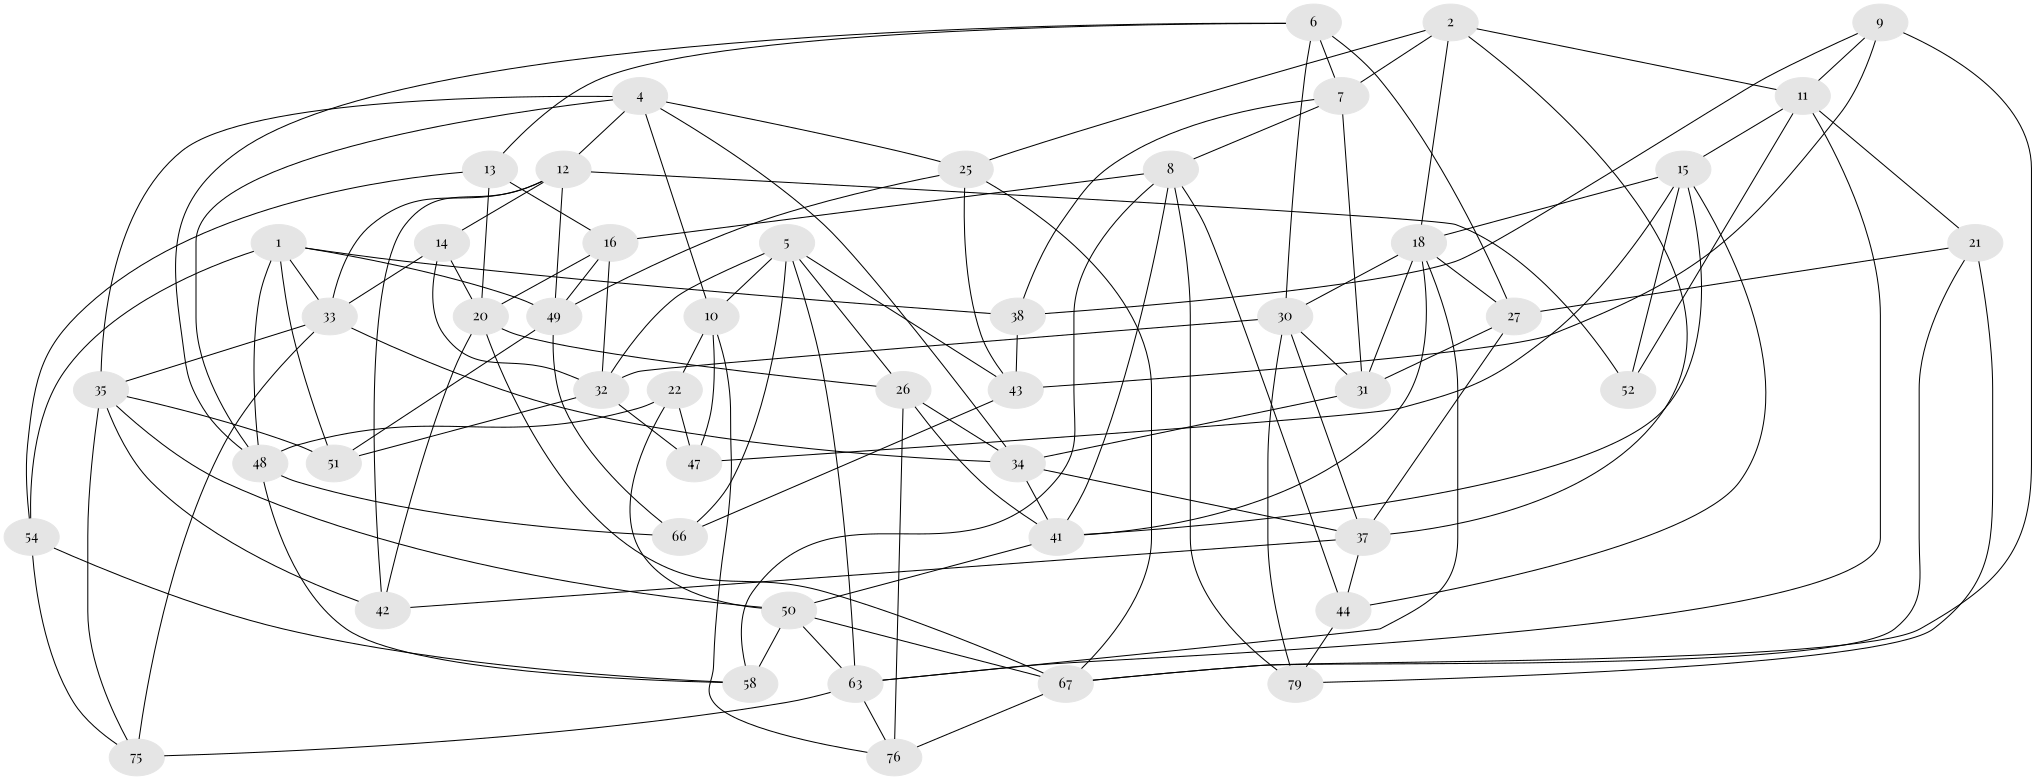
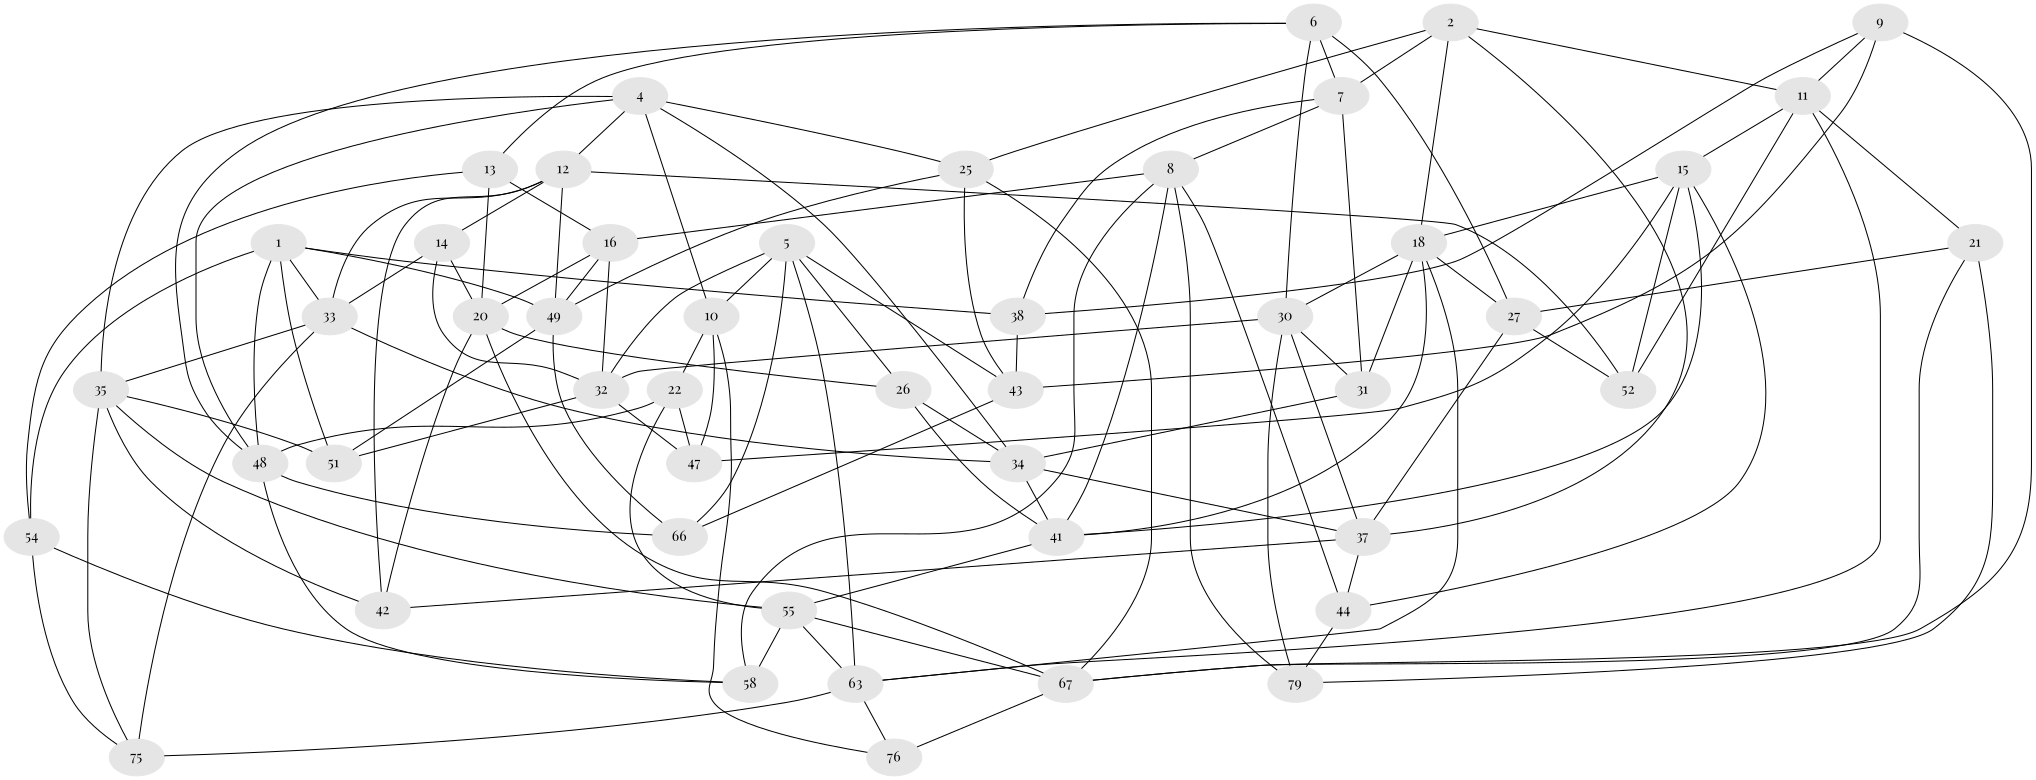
(1460, 343) -> (1571, 353)
(899, 566) -> none
(789, 610) -> (789, 610)
